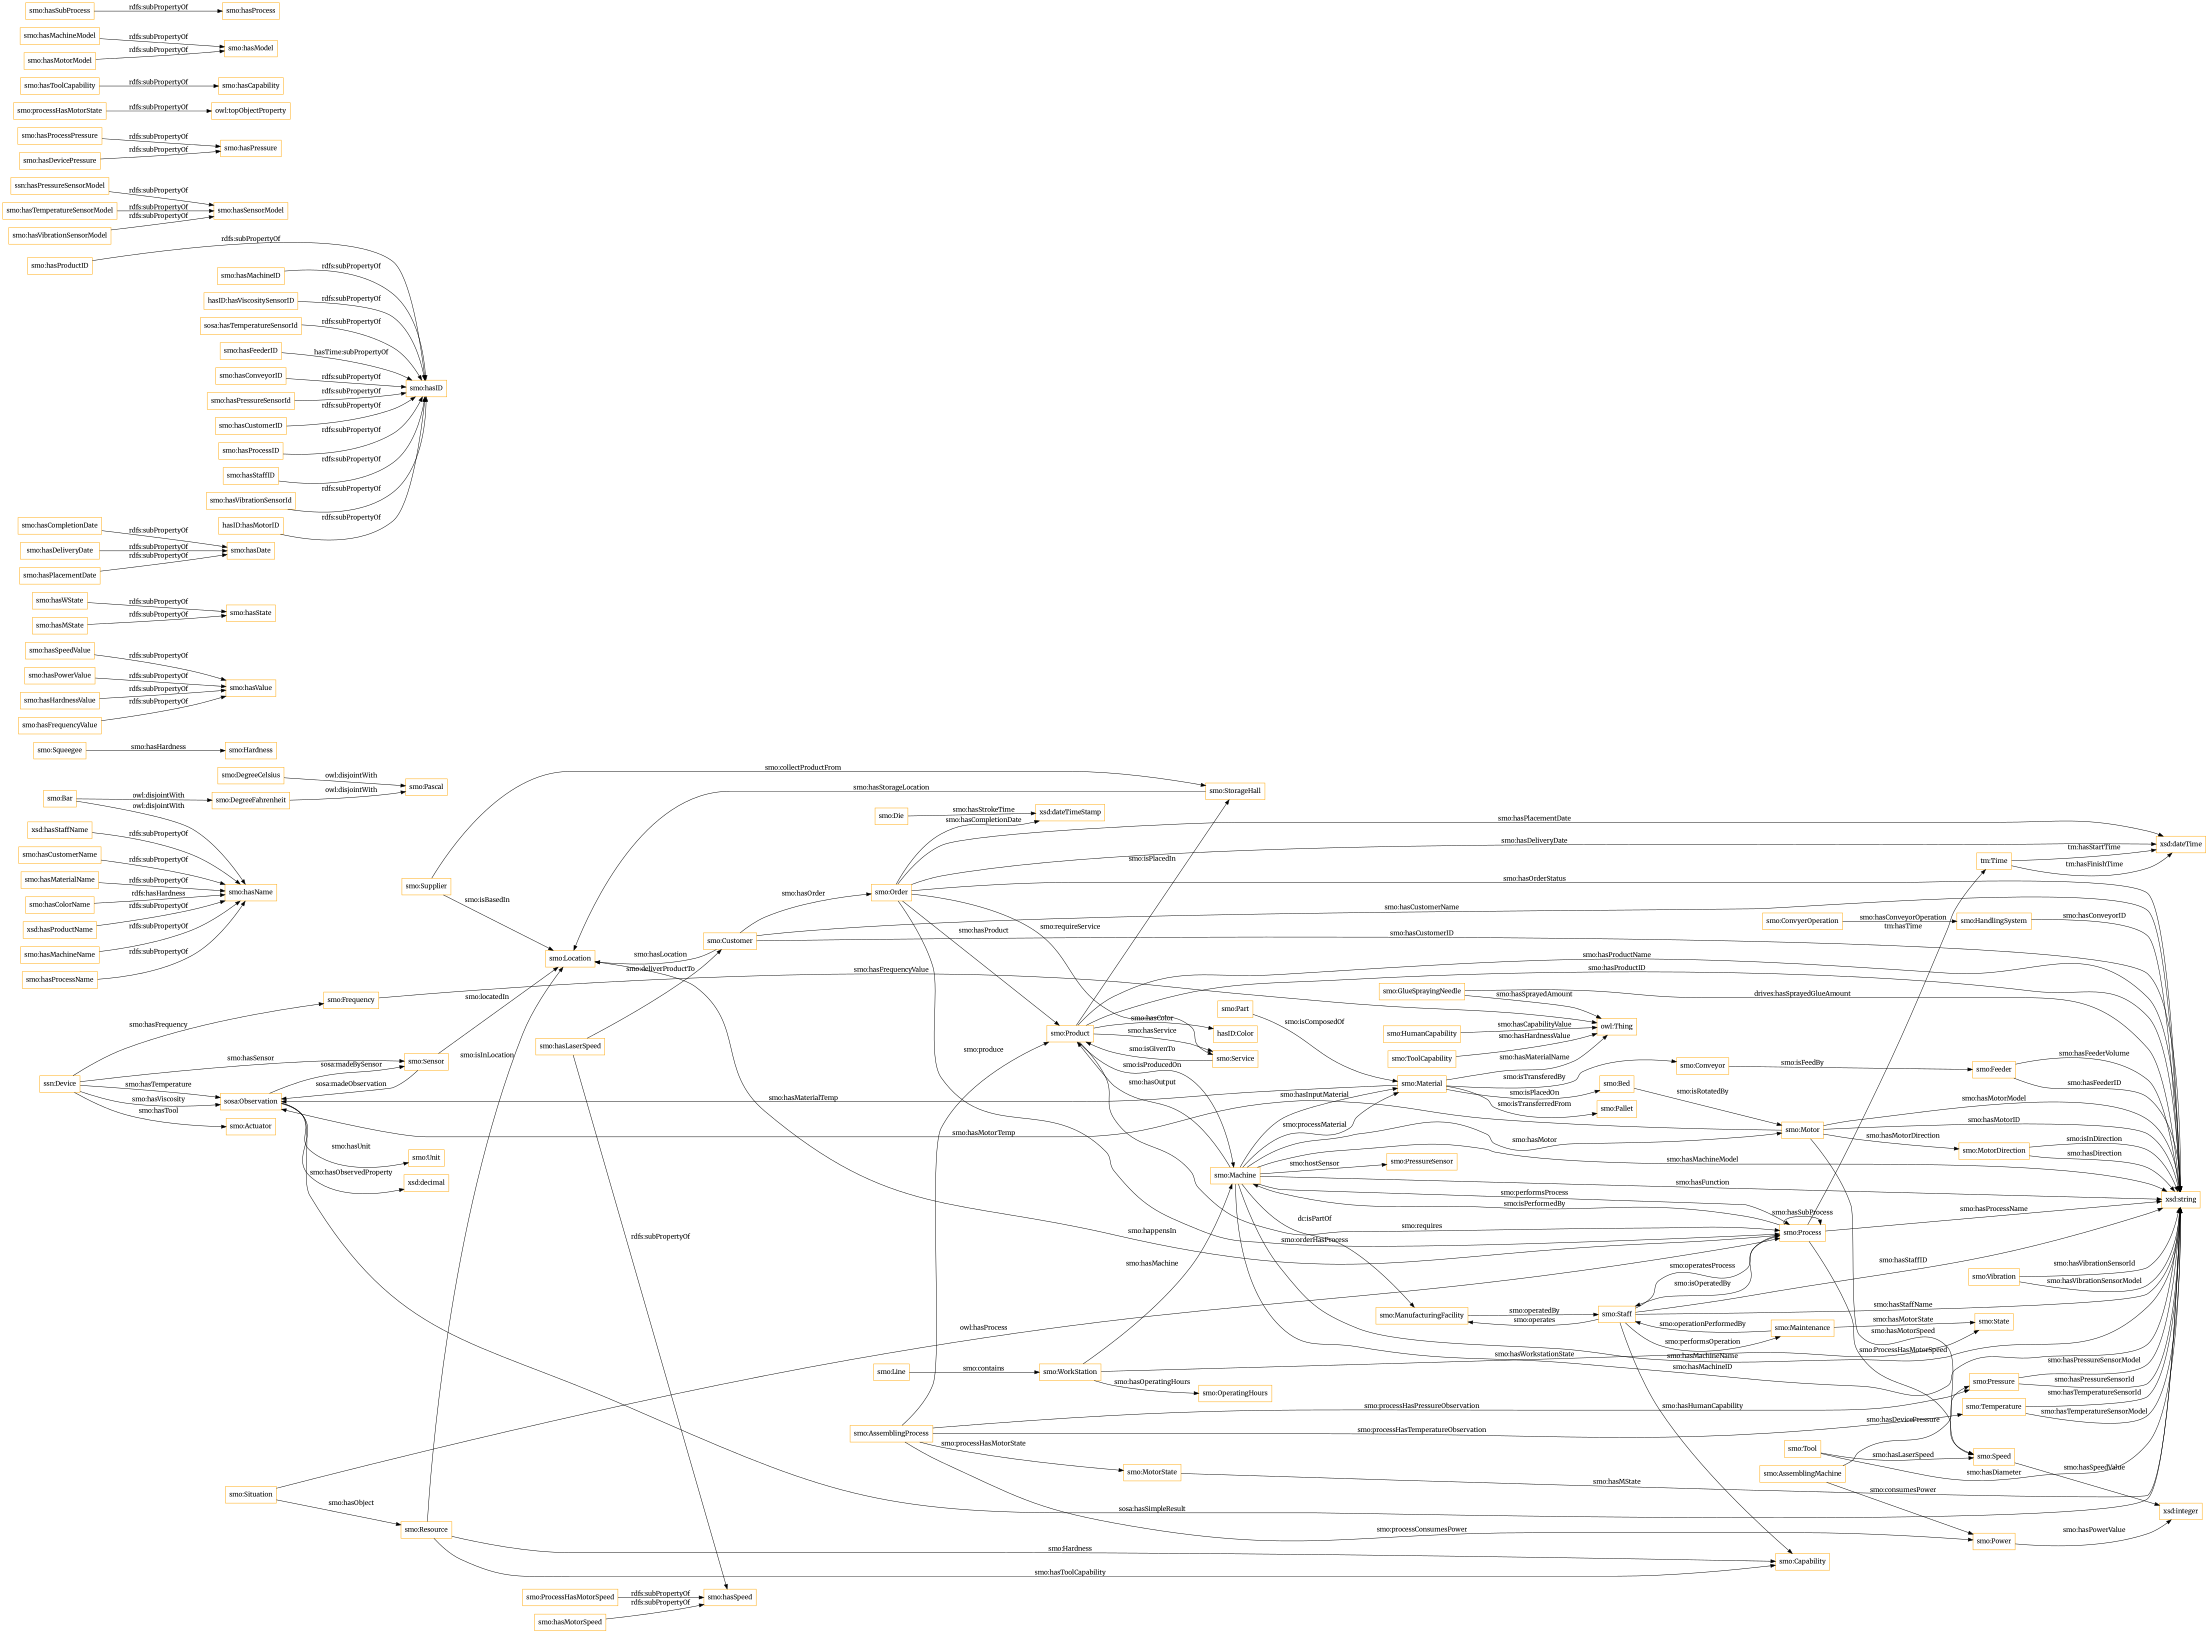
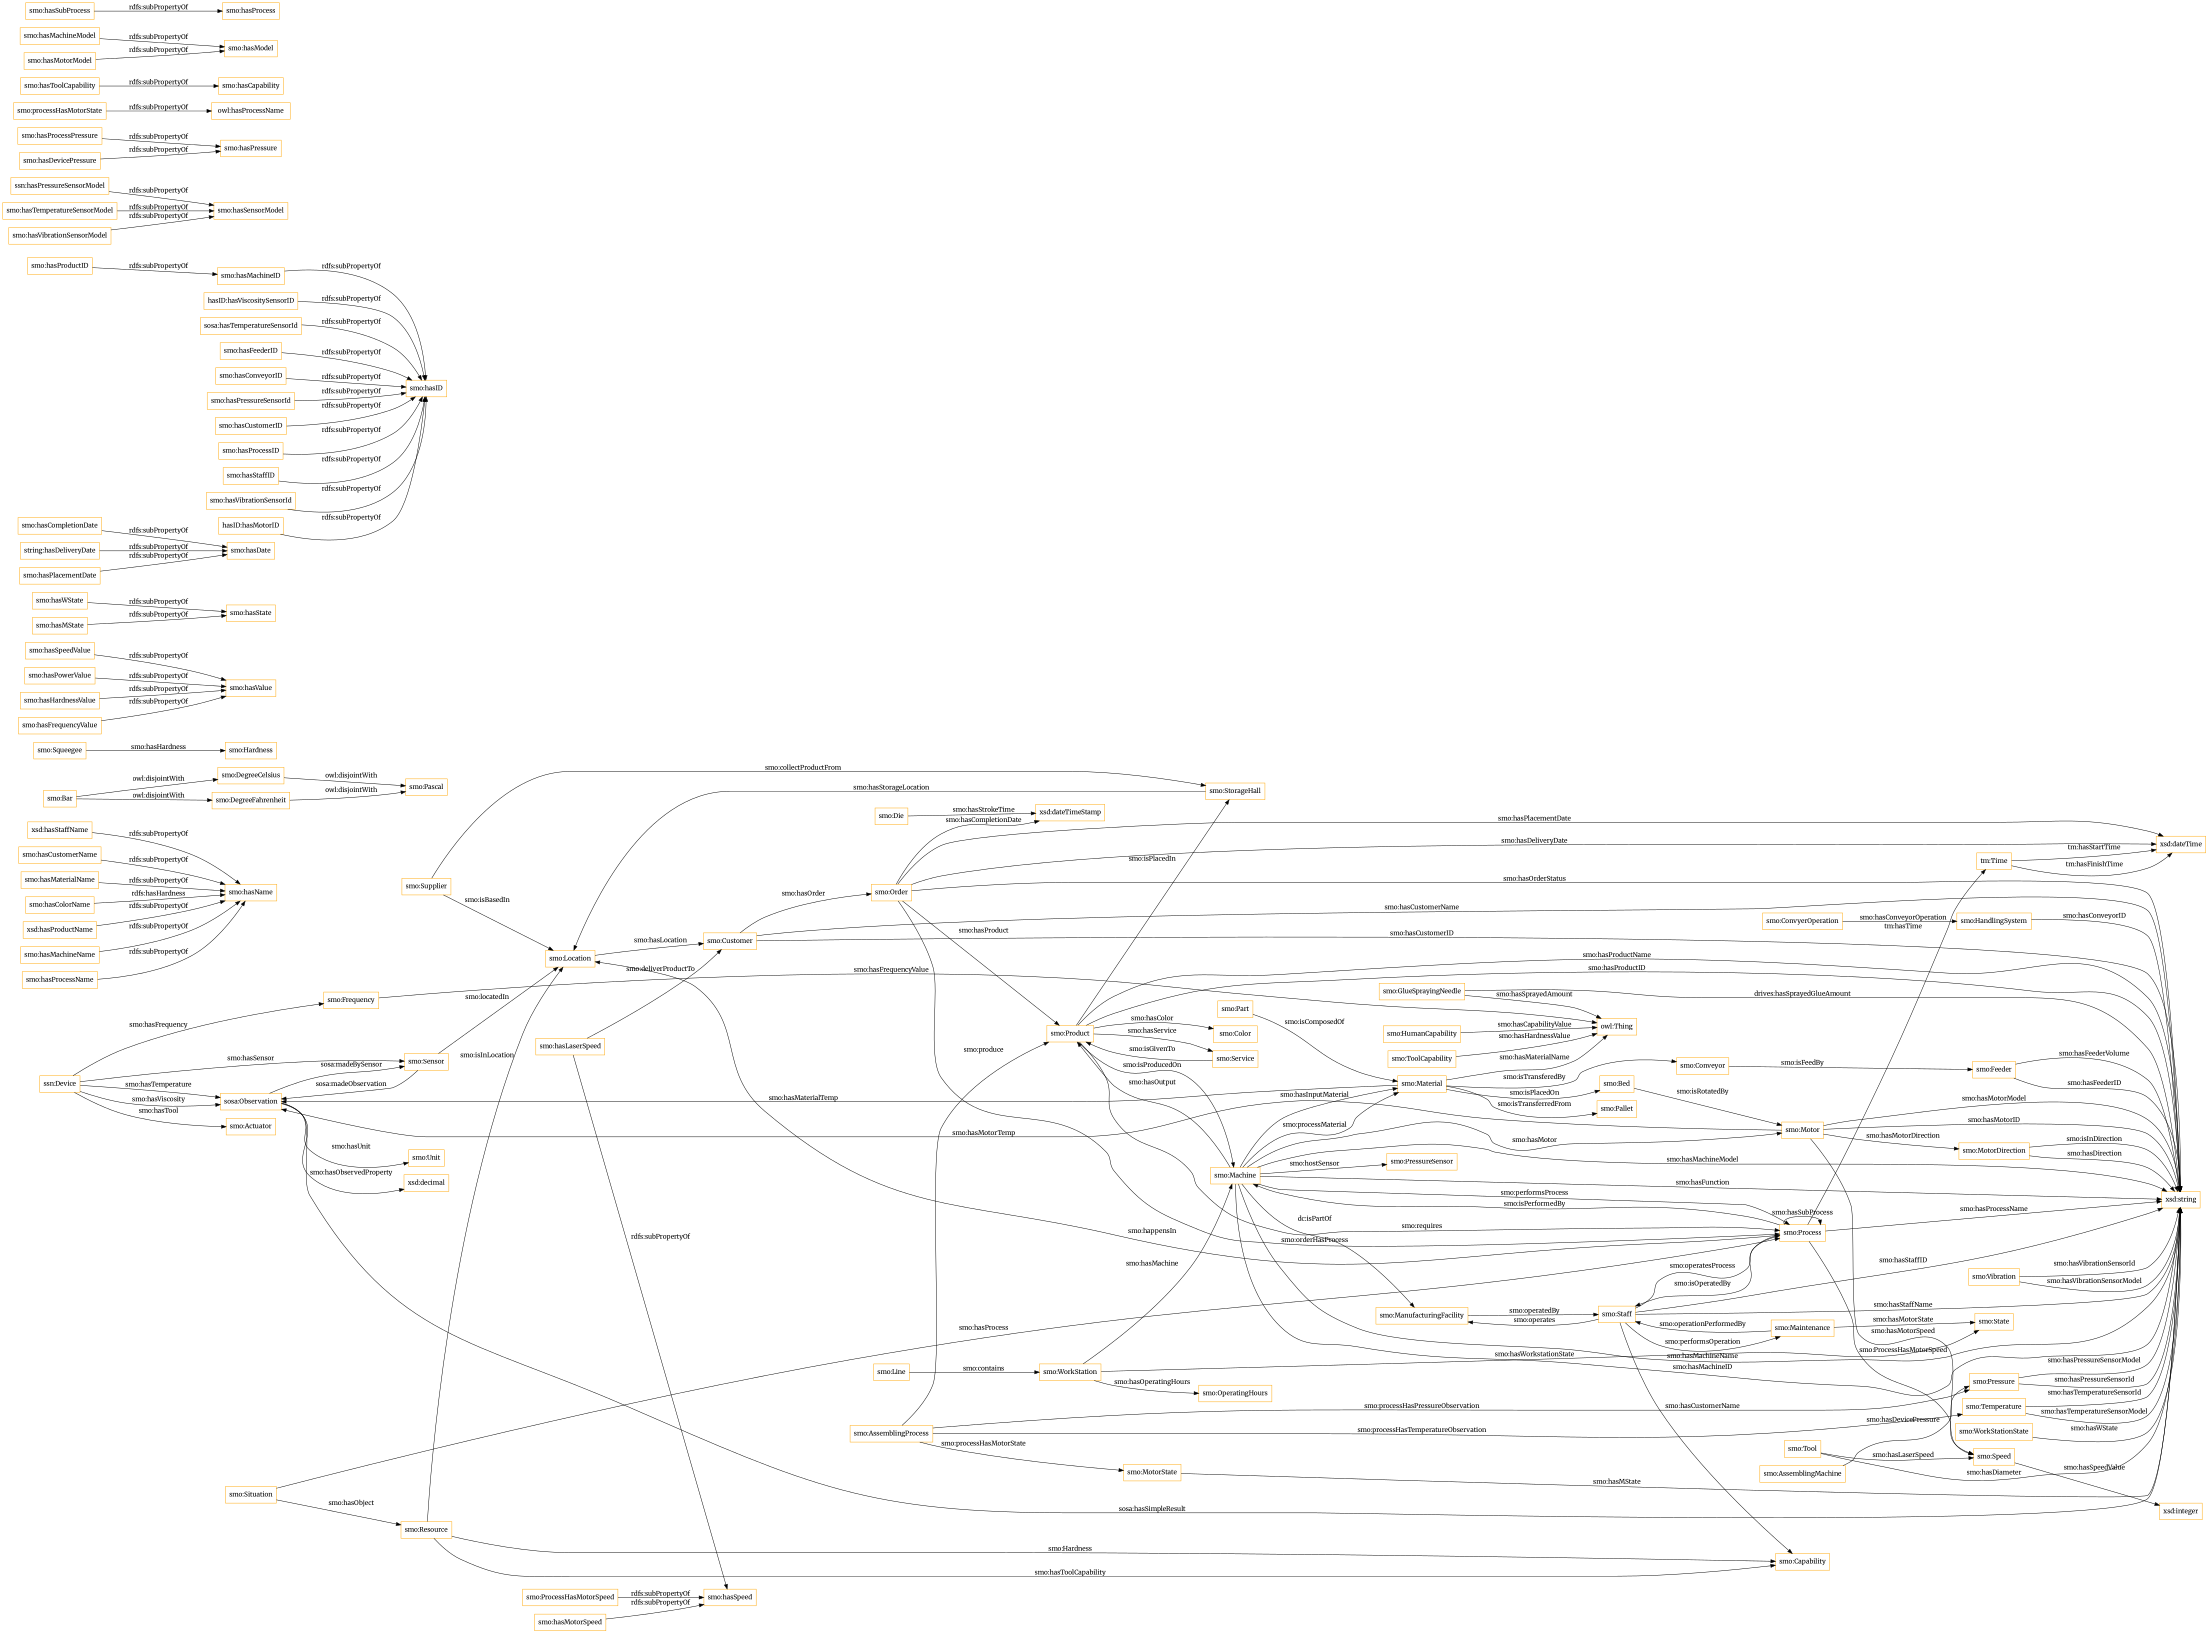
(251, 111) -> (251, 111)
(303, 243) -> (153, 271)
(351, 353) -> (351, 353)
(60, 551) -> (60, 551)
(170, 821) -> (145, 788)
(659, 963) -> (647, 949)
(1068, 967) -> none
(1235, 1034) -> (1235, 1034)
(984, 1328) -> (984, 1328)
(1703, 1406) -> (1703, 1406)
none -> (1994, 1432)
(1994, 1542) -> none
